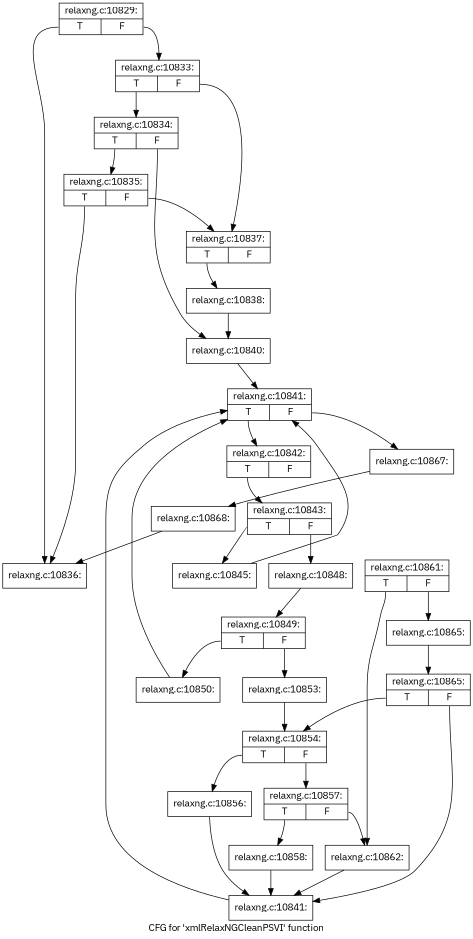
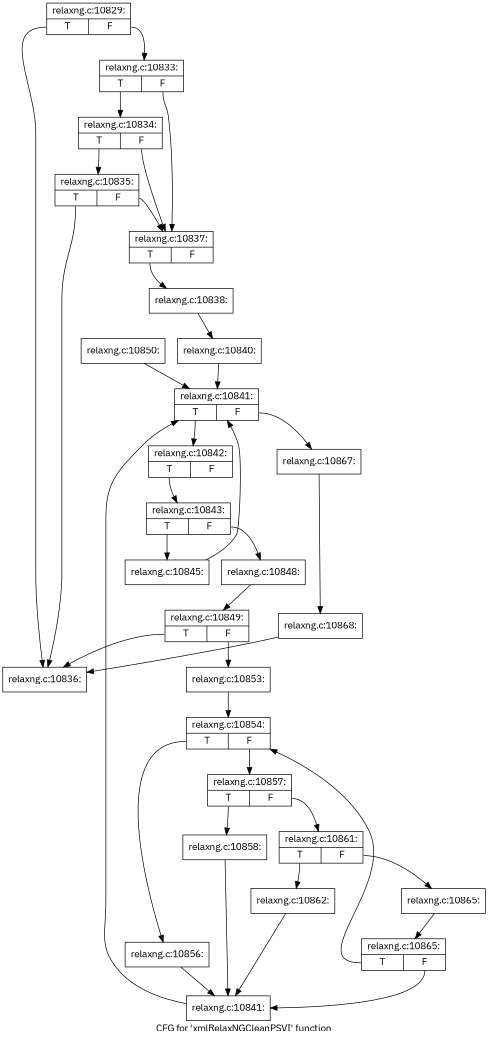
(156, 248) -> (150, 187)
(199, 651) -> (115, 643)
(358, 824) -> (308, 808)
